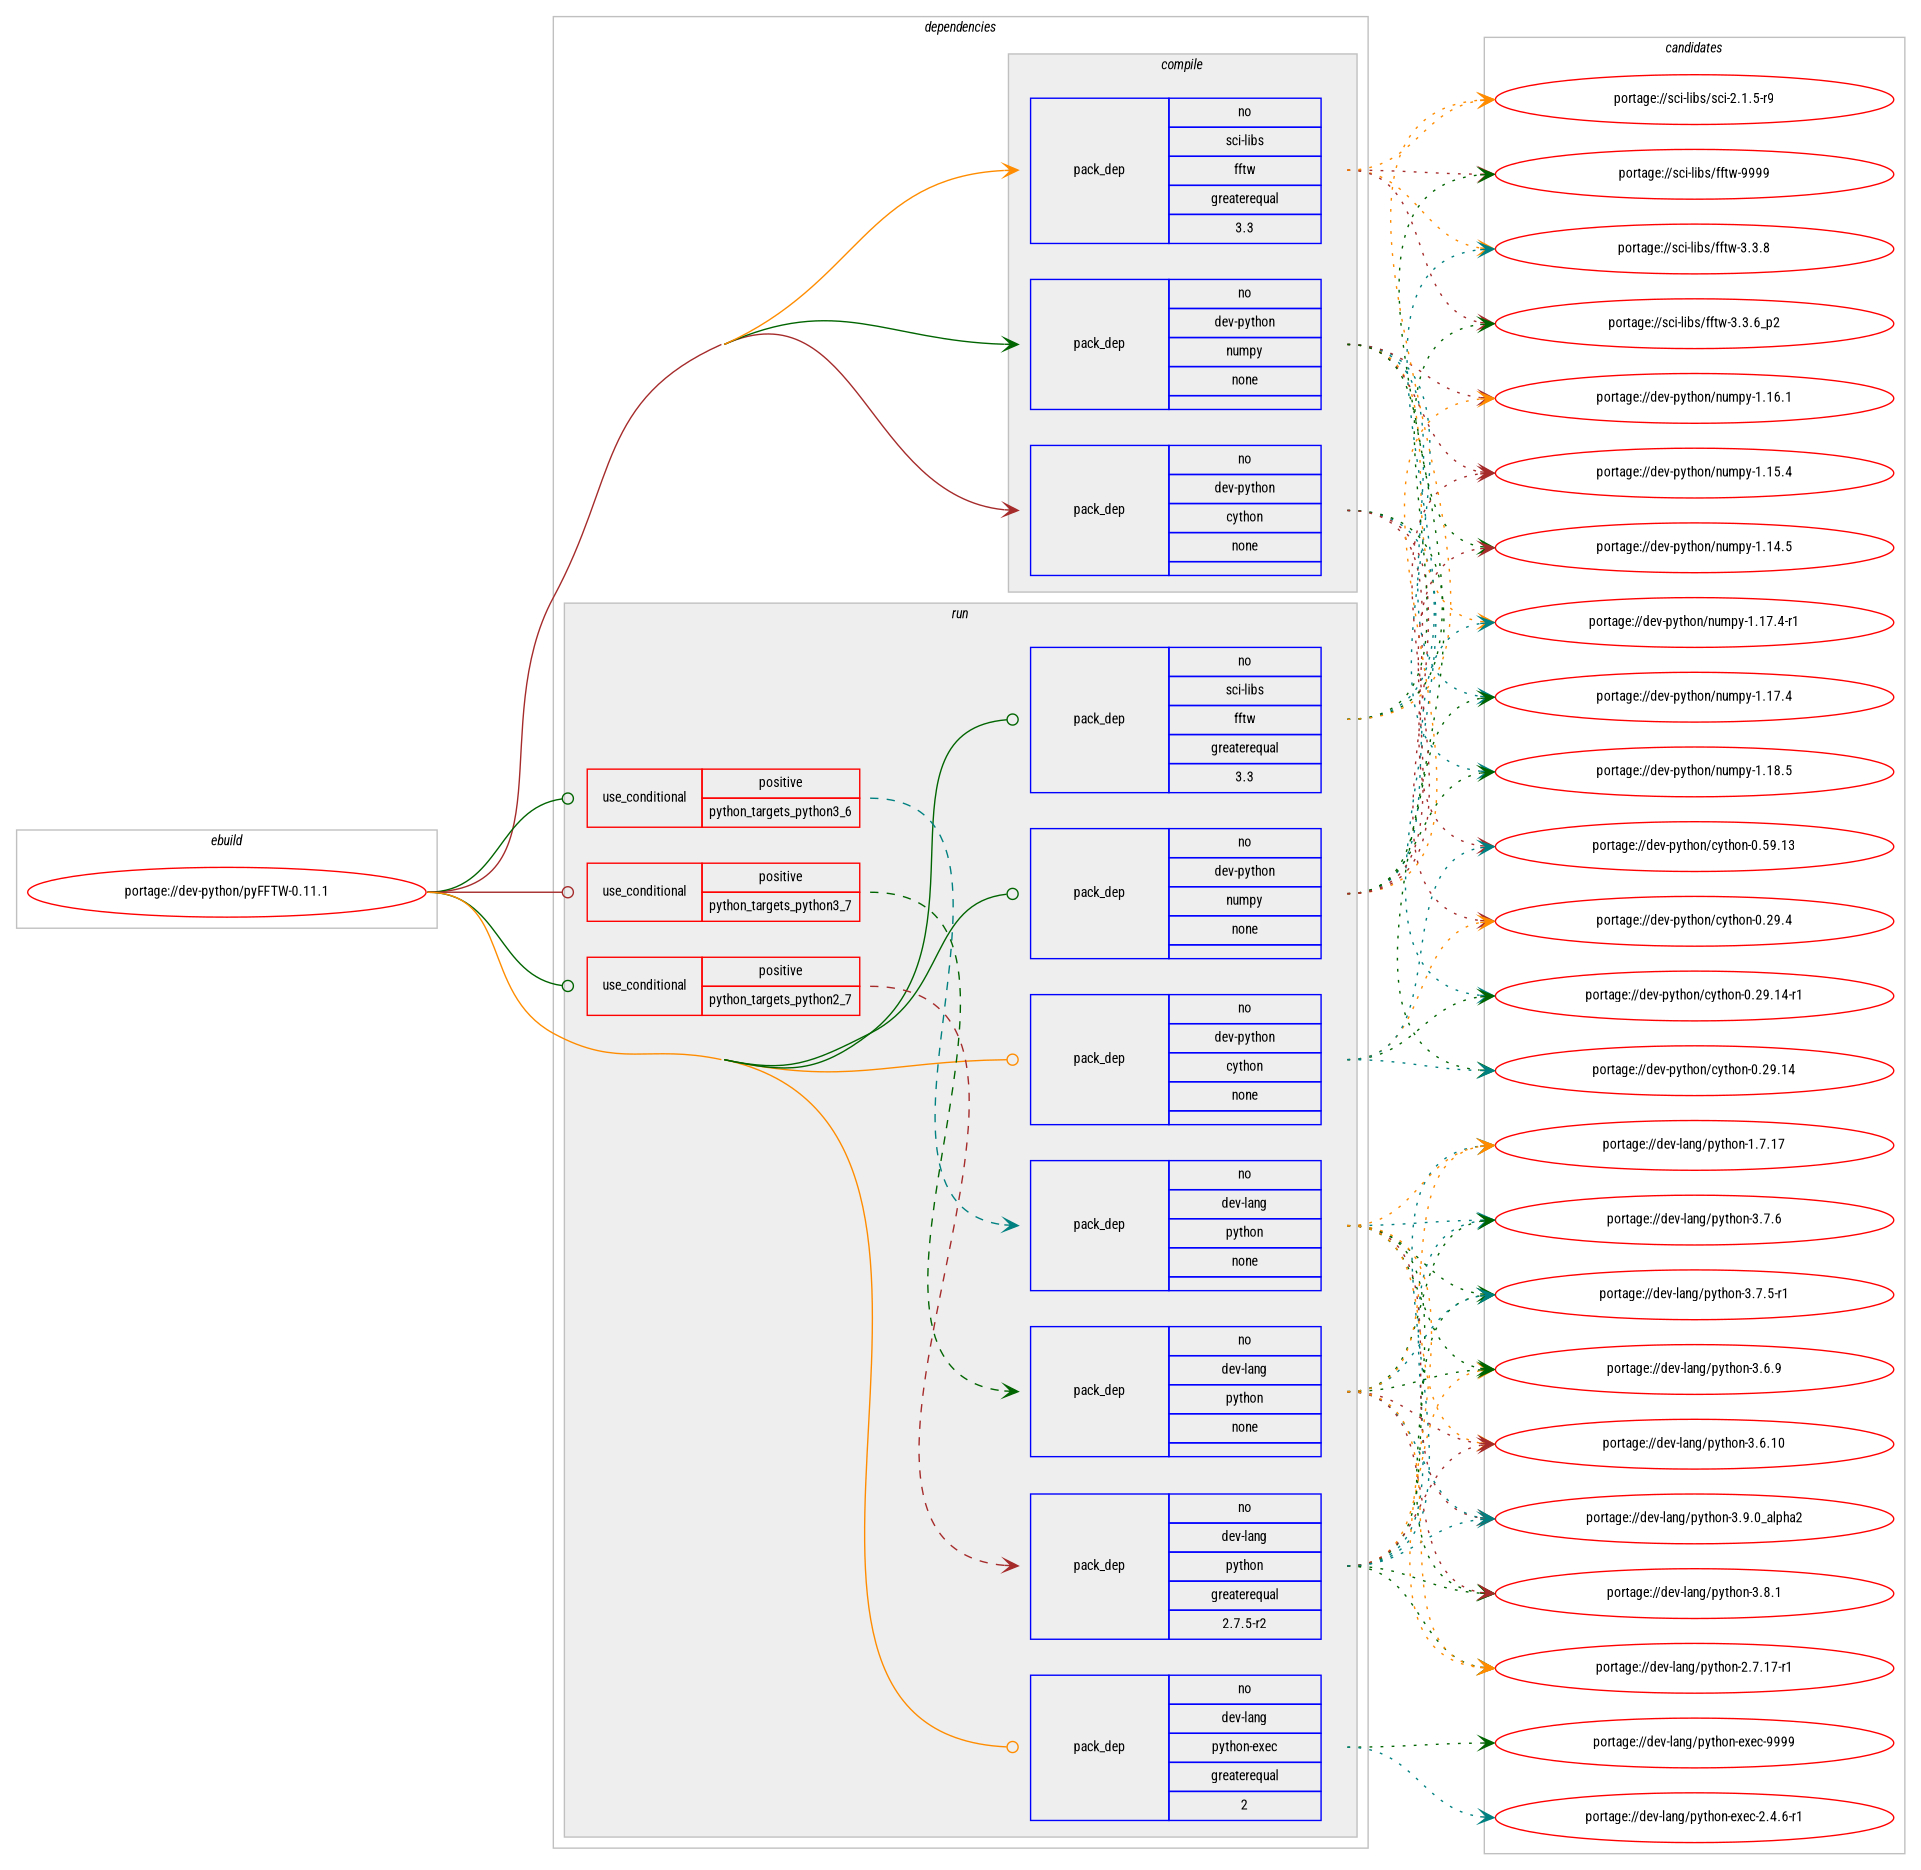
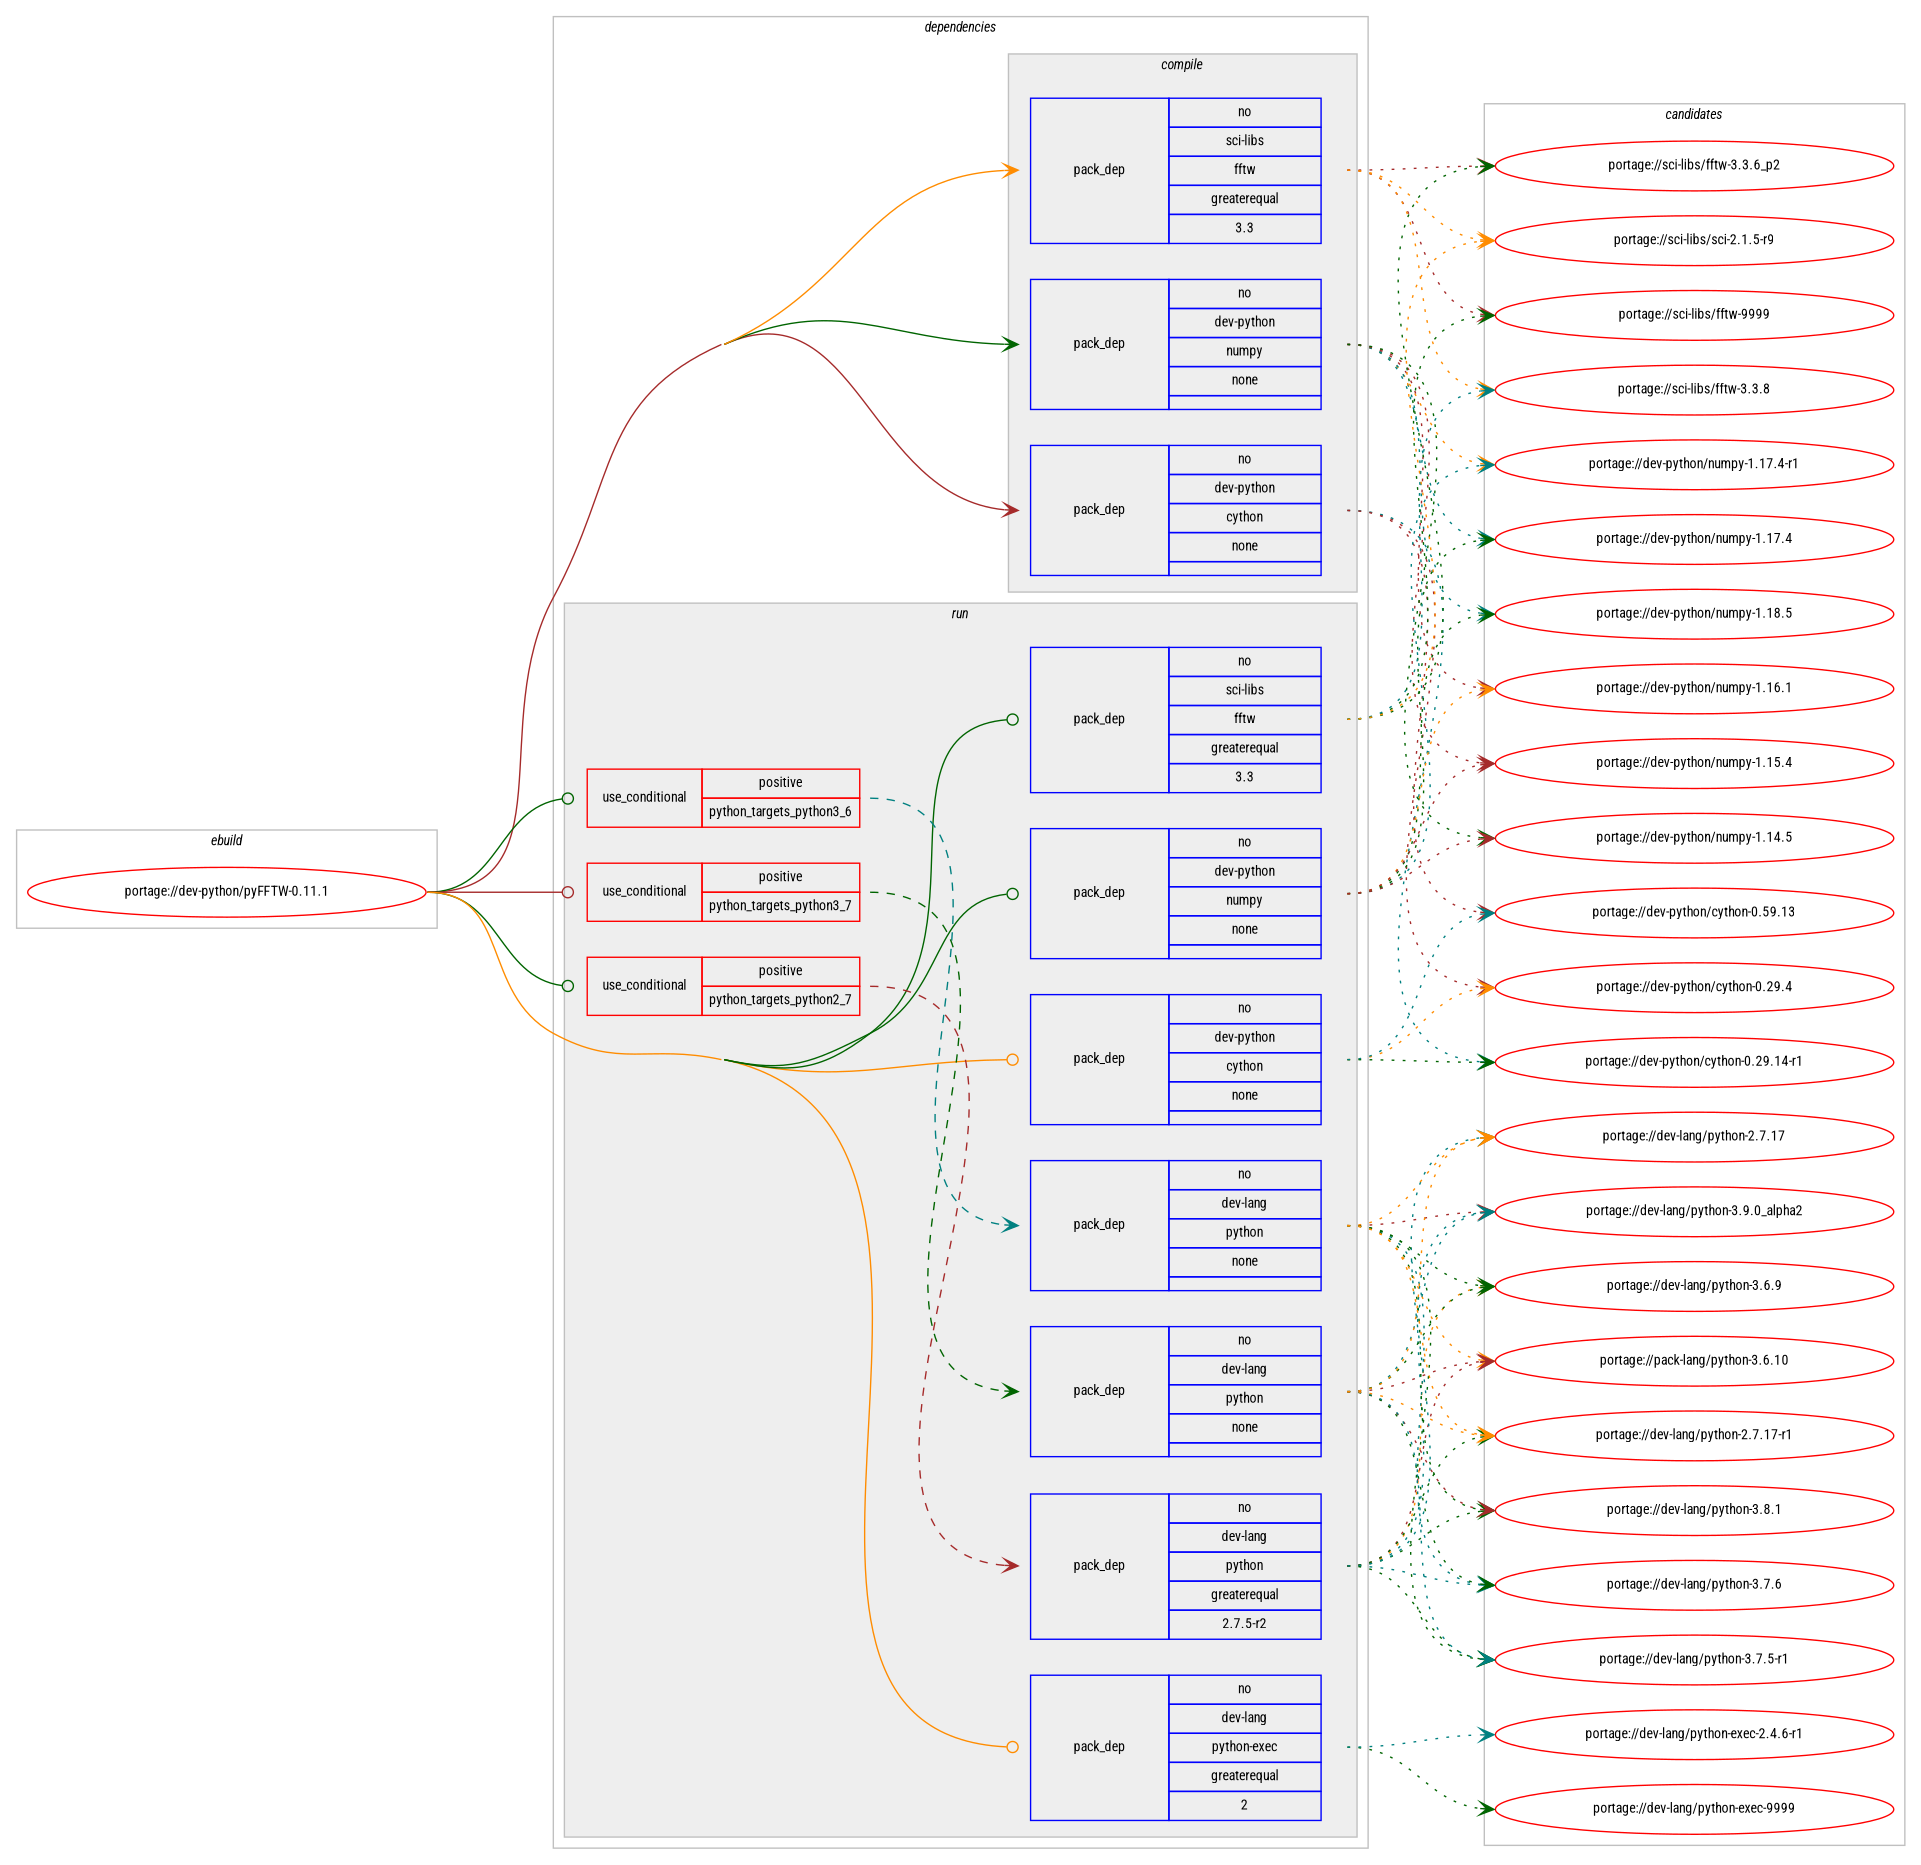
(1695, 1071) -> none
(1695, 1145) -> (1695, 1137)
(1695, 1444) -> (1695, 1361)
